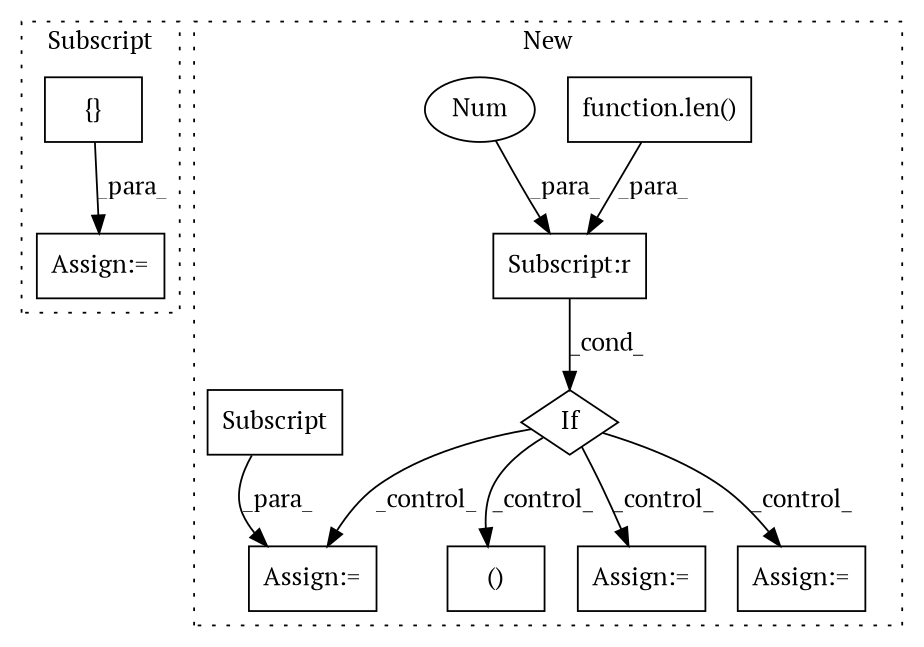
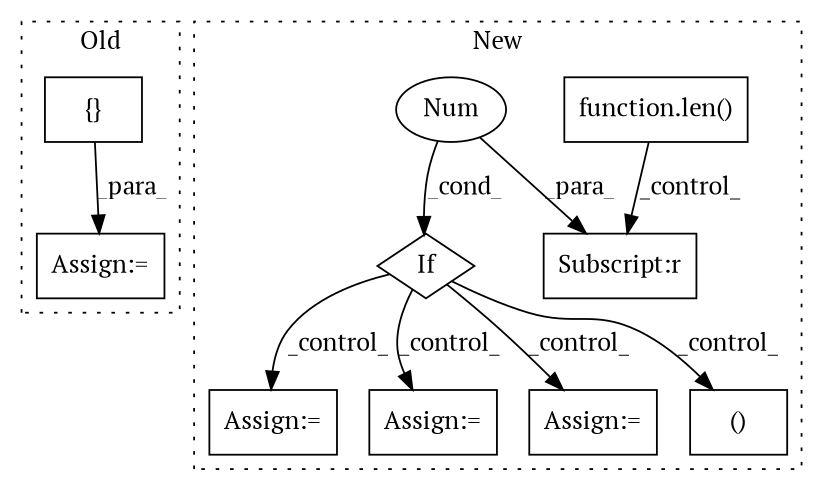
(101, 42) -> (101, 42)
(654, 188) -> (691, 188)
(570, 335) -> (427, 178)
(275, 422) -> none
